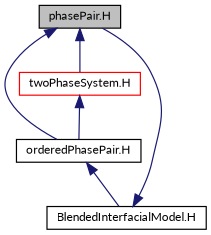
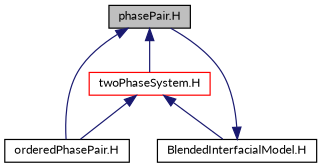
(106, 189) -> (198, 121)
